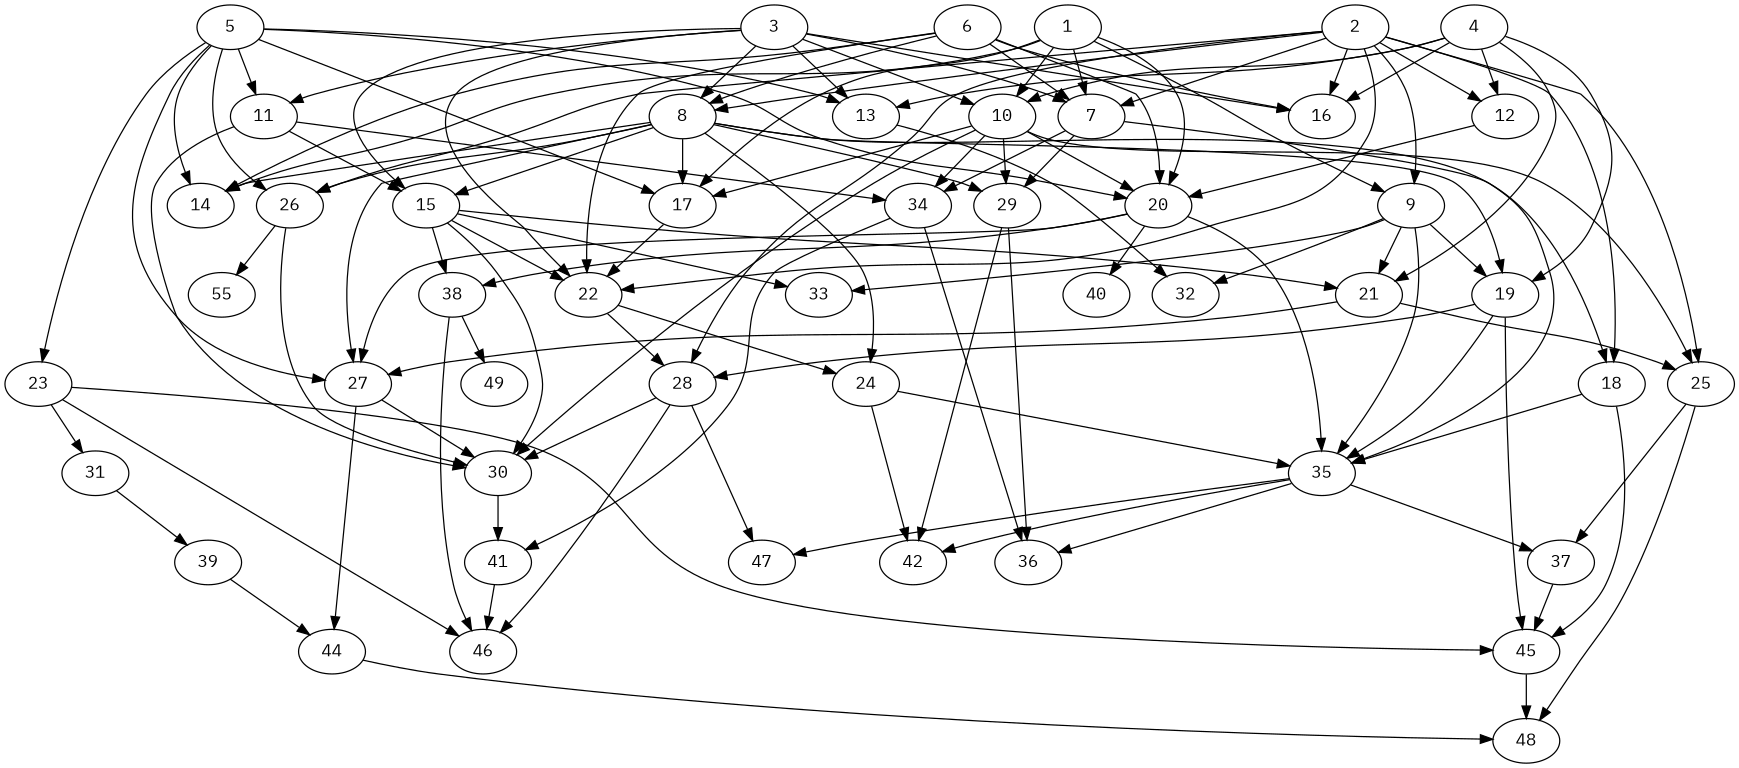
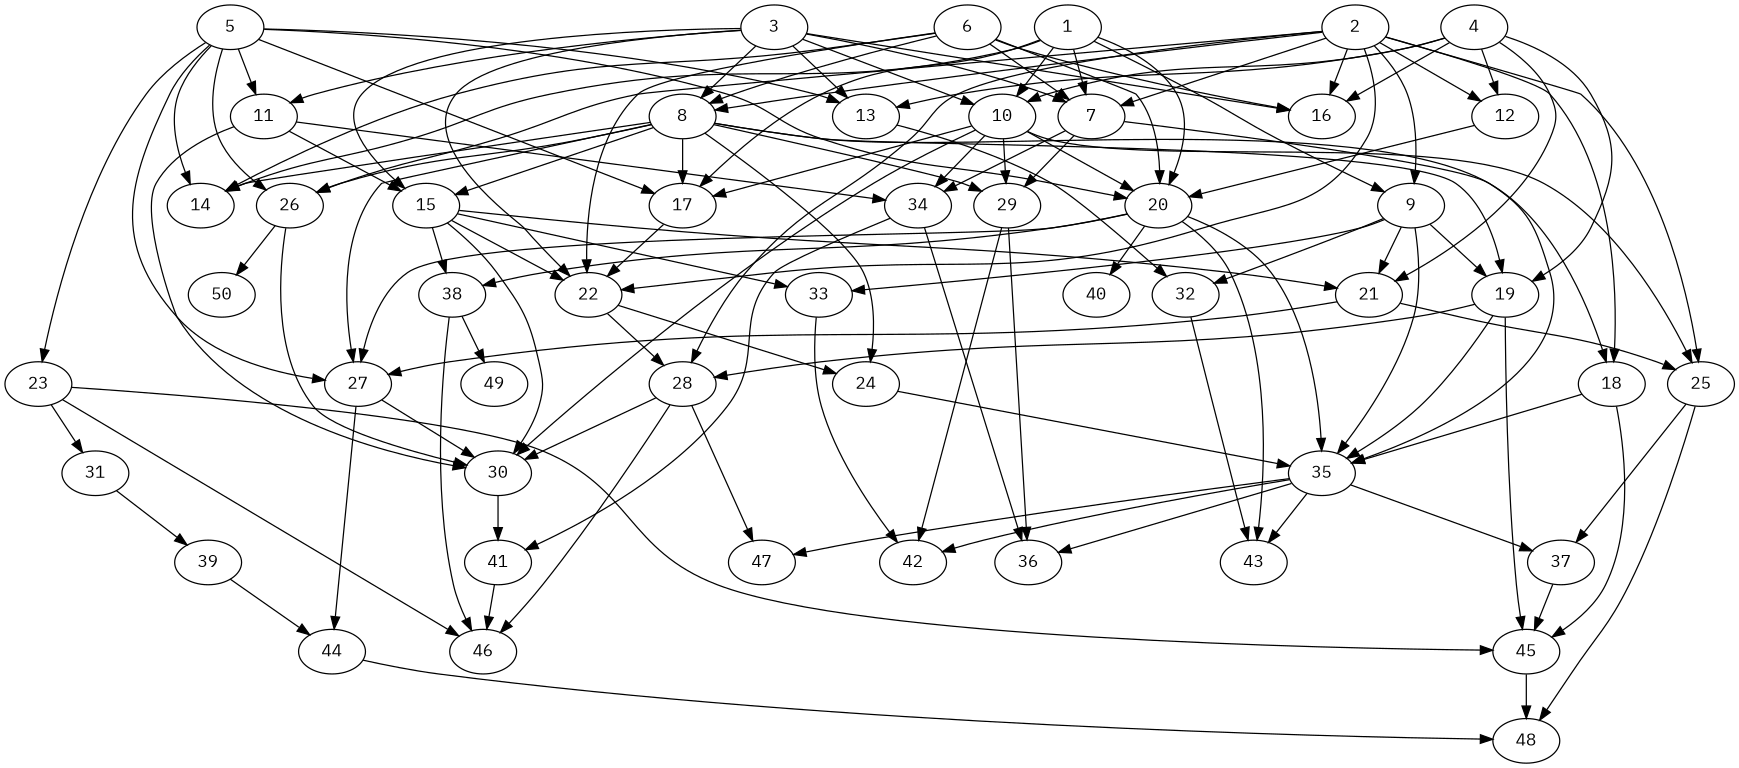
(222, 295) -> (222, 295)
(888, 467) -> (830, 432)
none -> (1254, 562)
